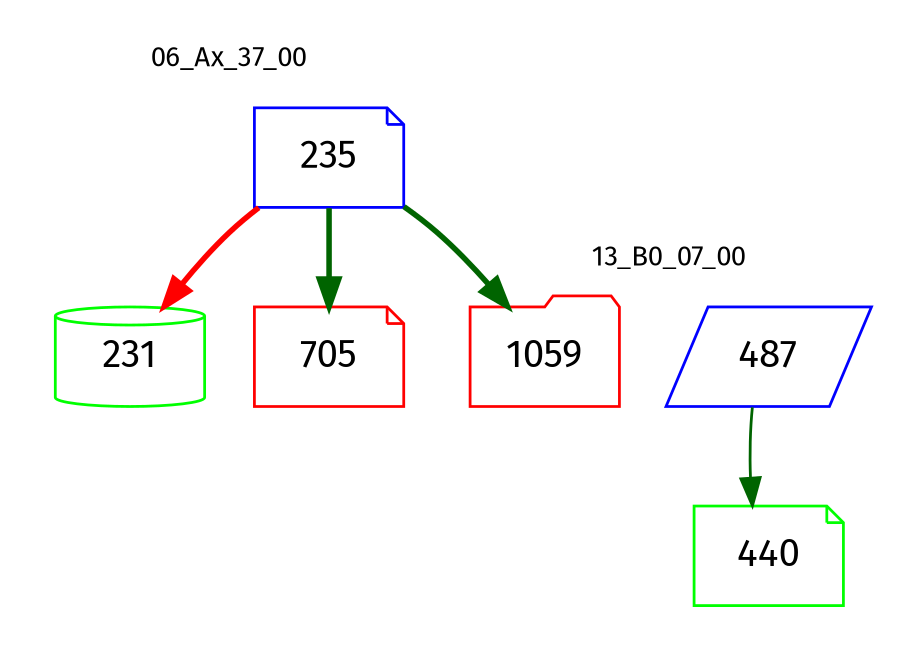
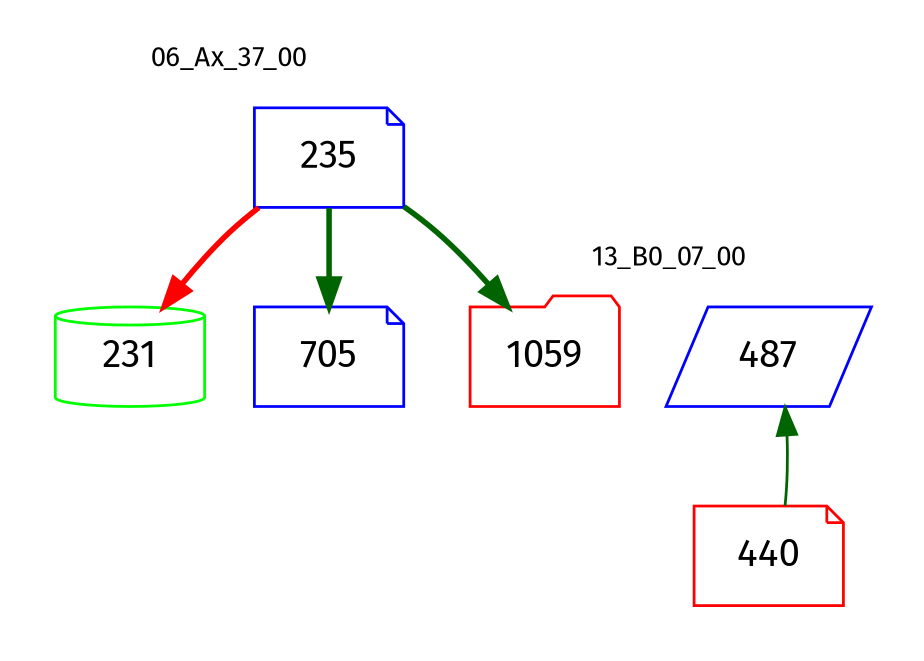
(329, 357) -> (329, 357)
(750, 443) -> (787, 470)
(769, 556) -> (769, 556)
